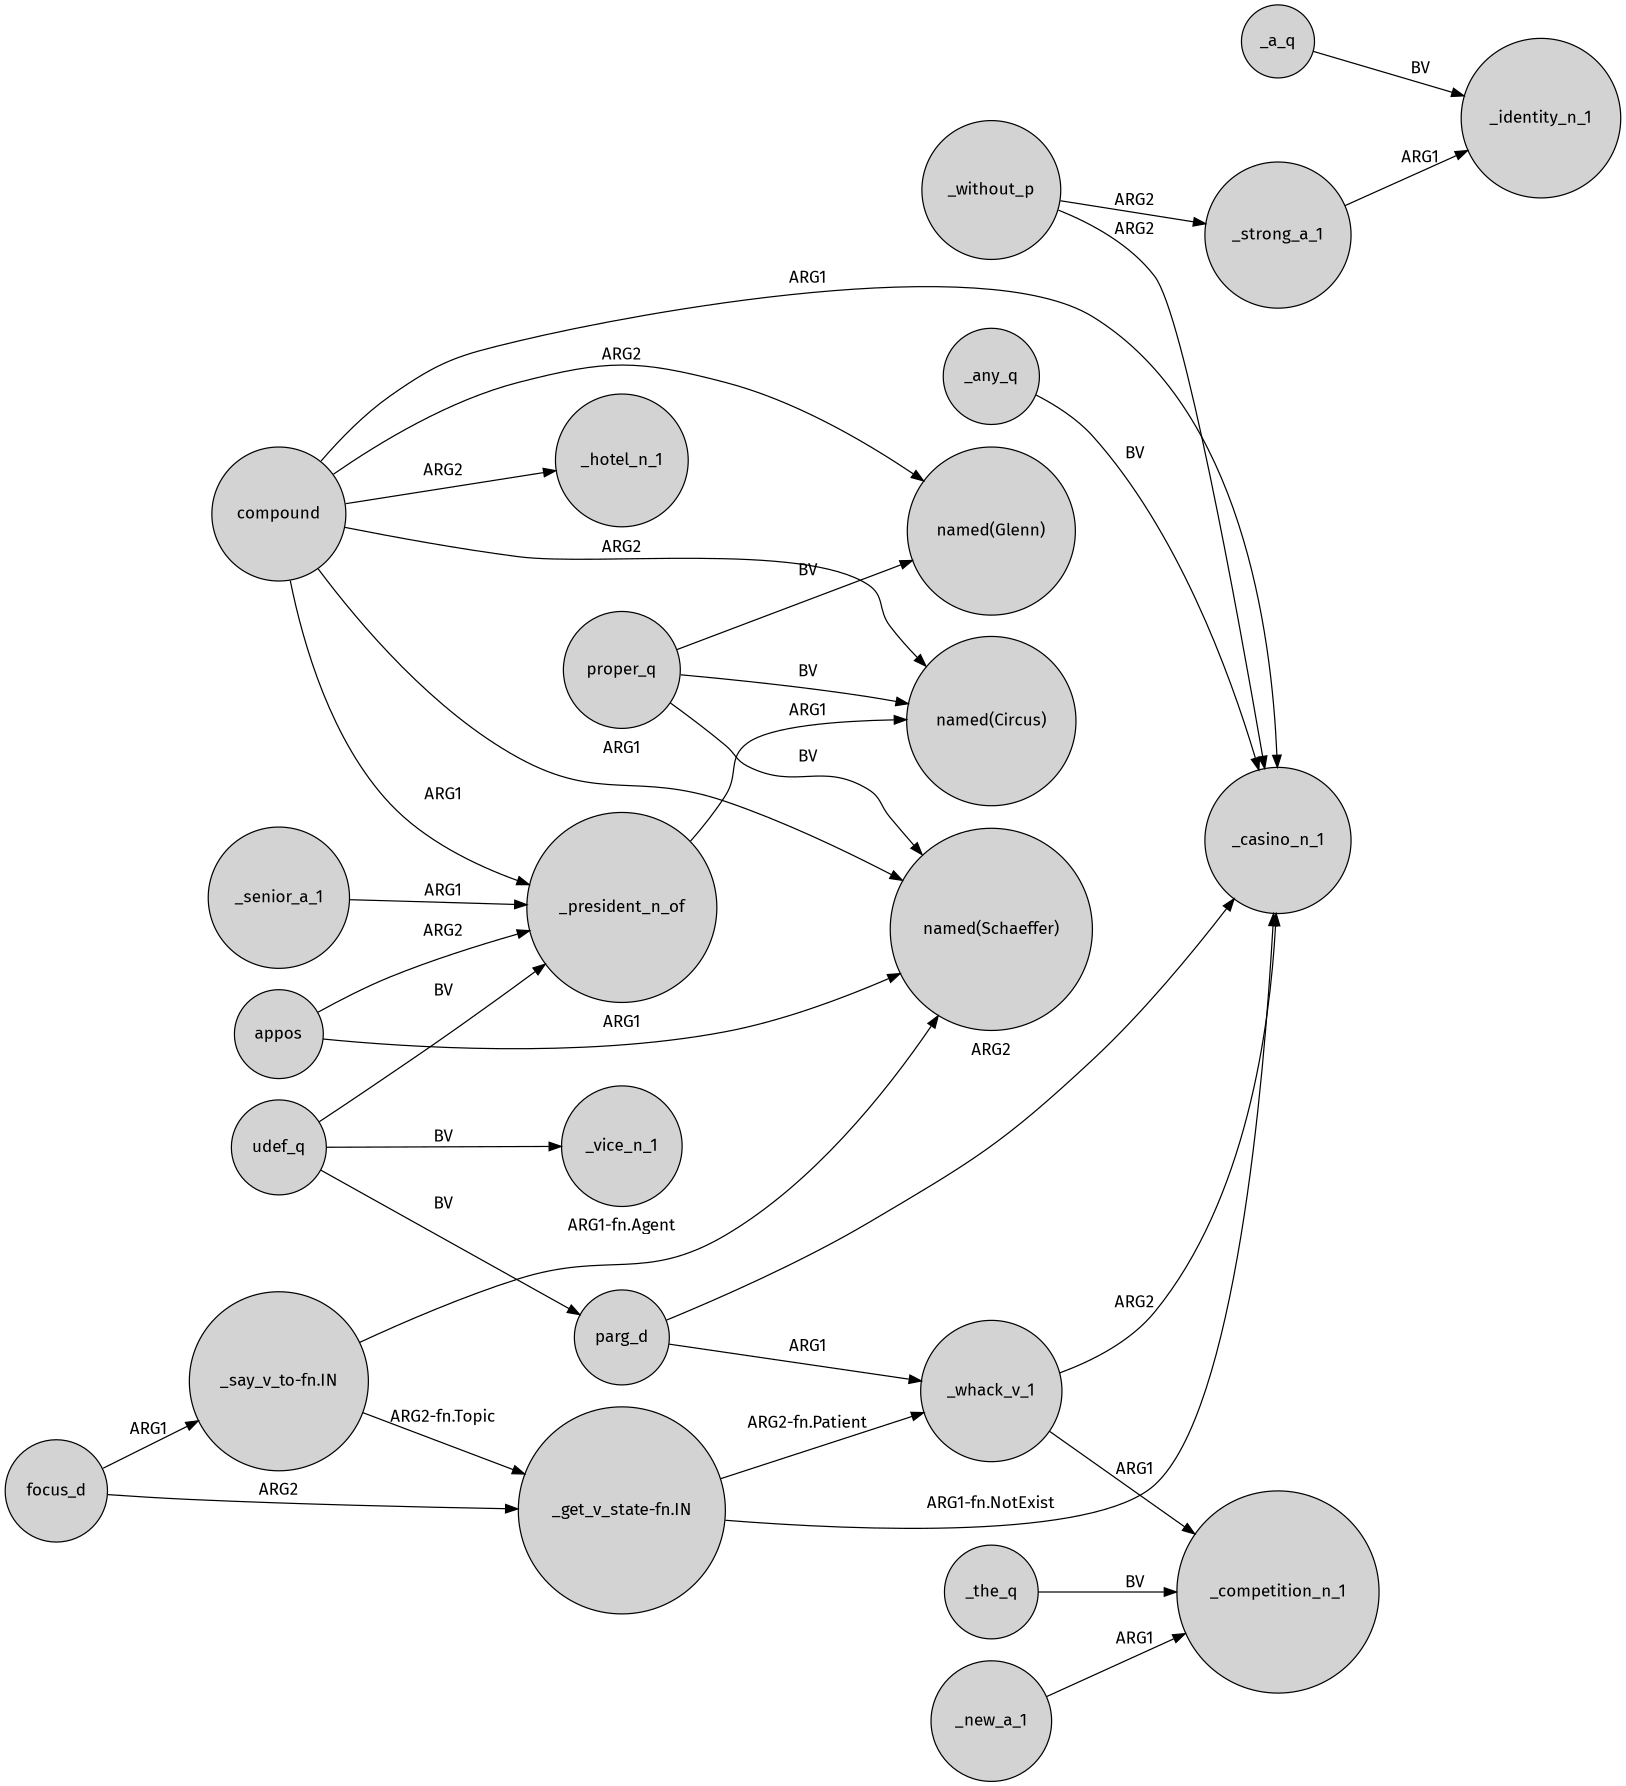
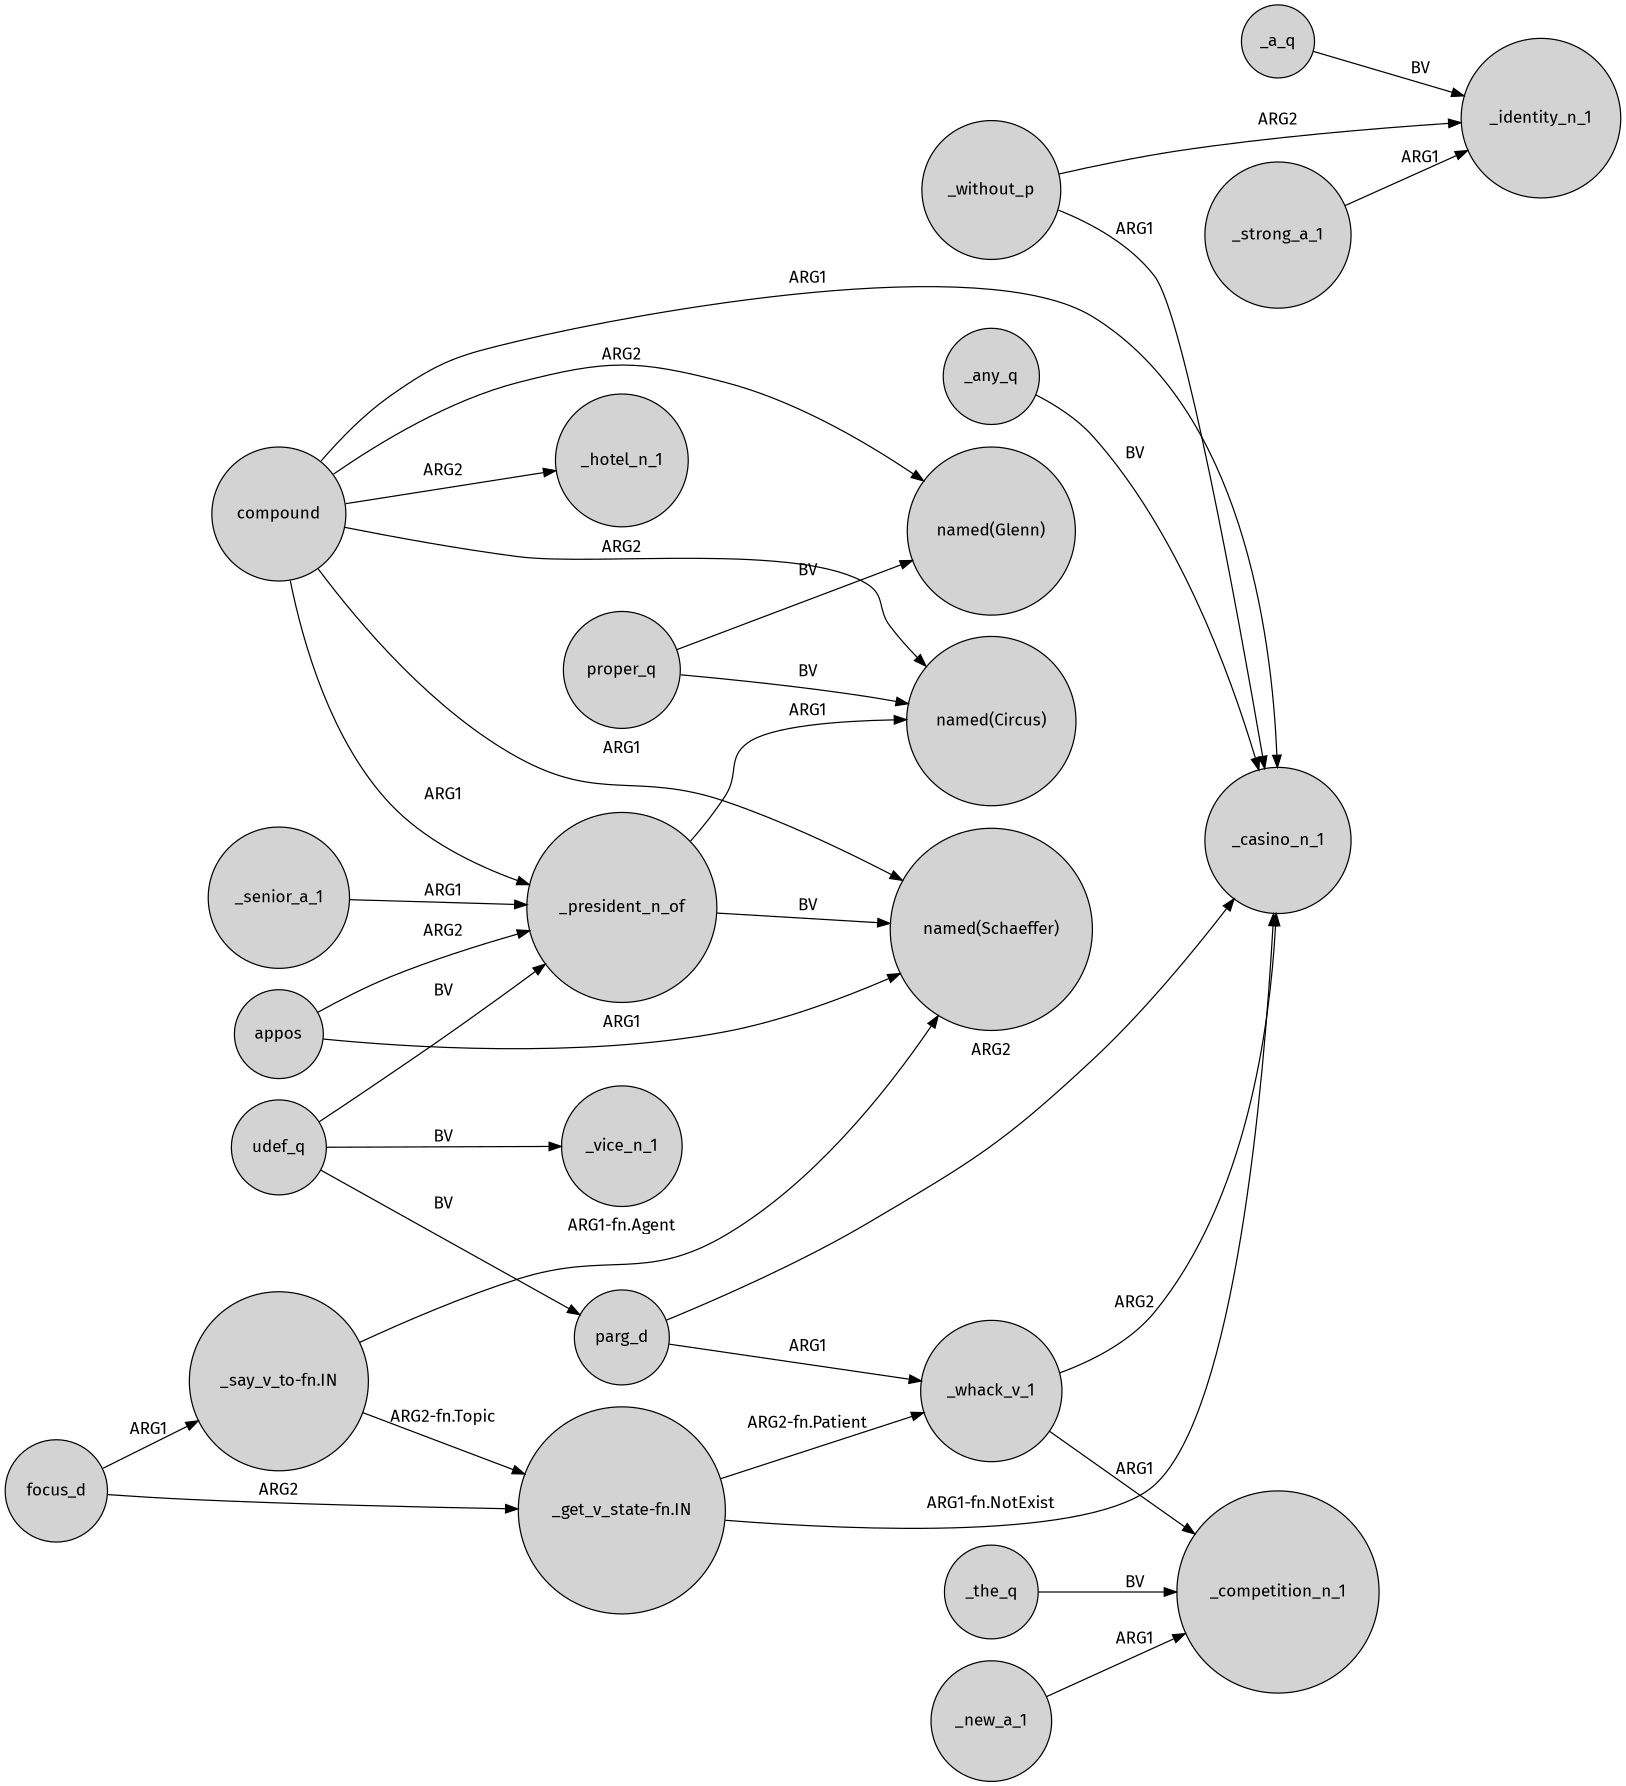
(1127, 211) -> (1253, 141)
(1135, 230) -> (1135, 230)
(795, 777) -> (797, 918)
